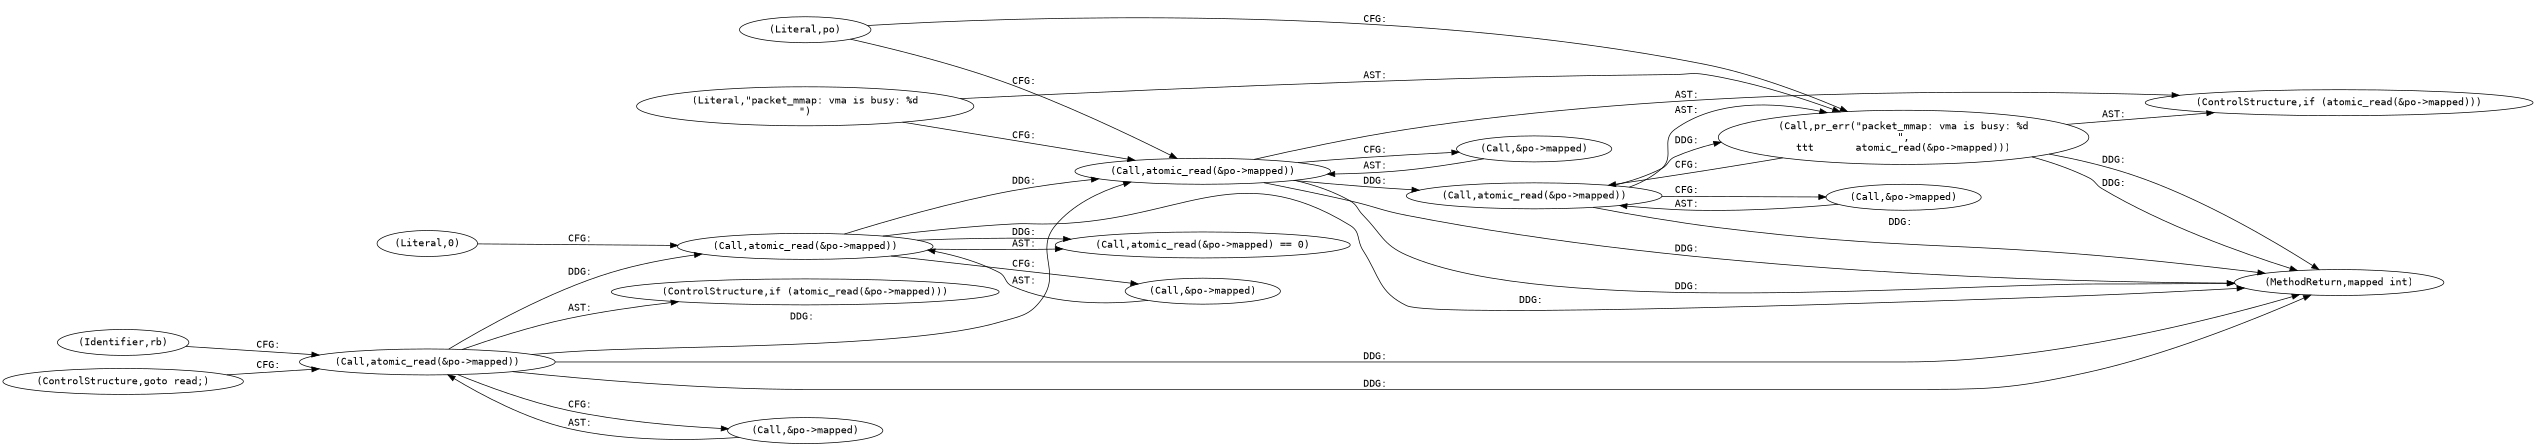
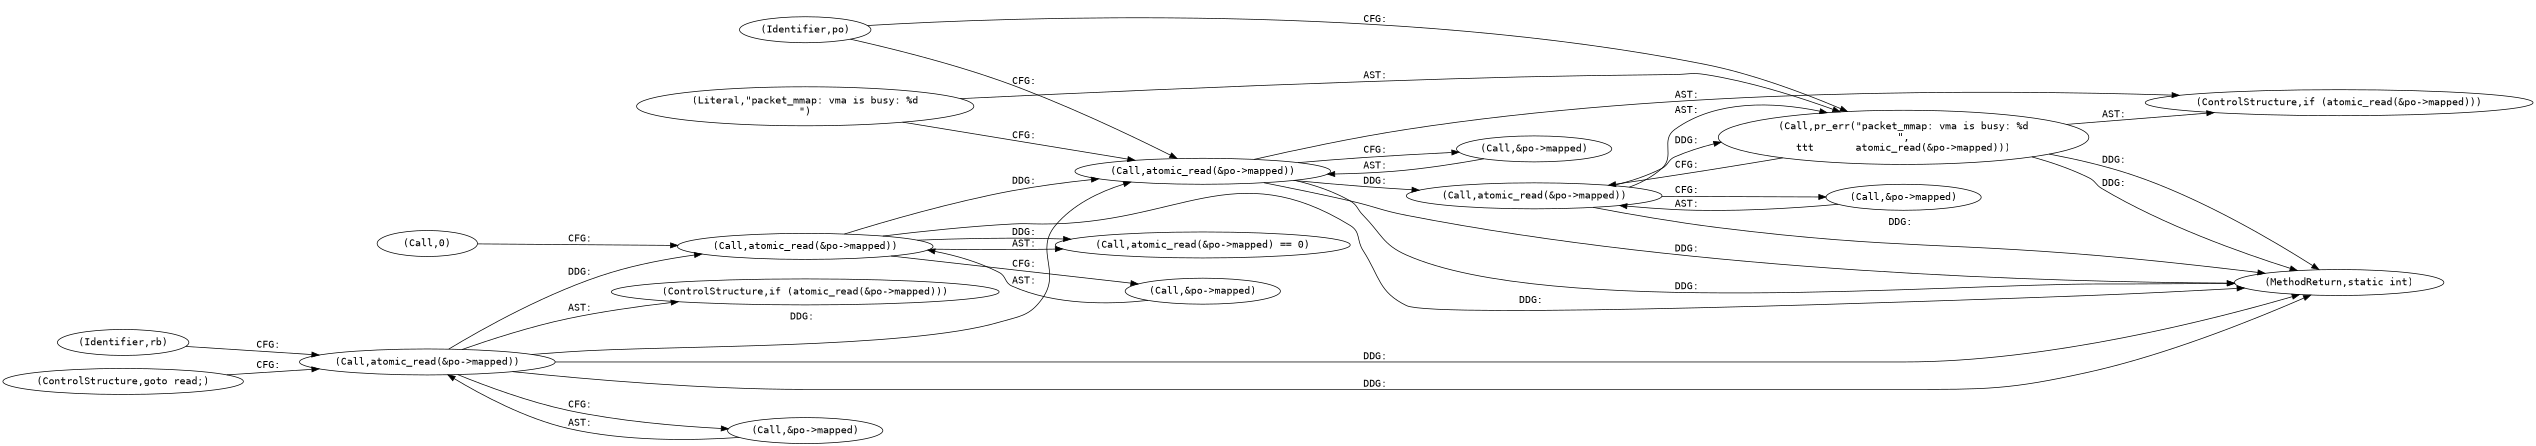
(805, 30) -> (805, 30)
(427, 244) -> (427, 244)
(2339, 283) -> (2339, 283)
